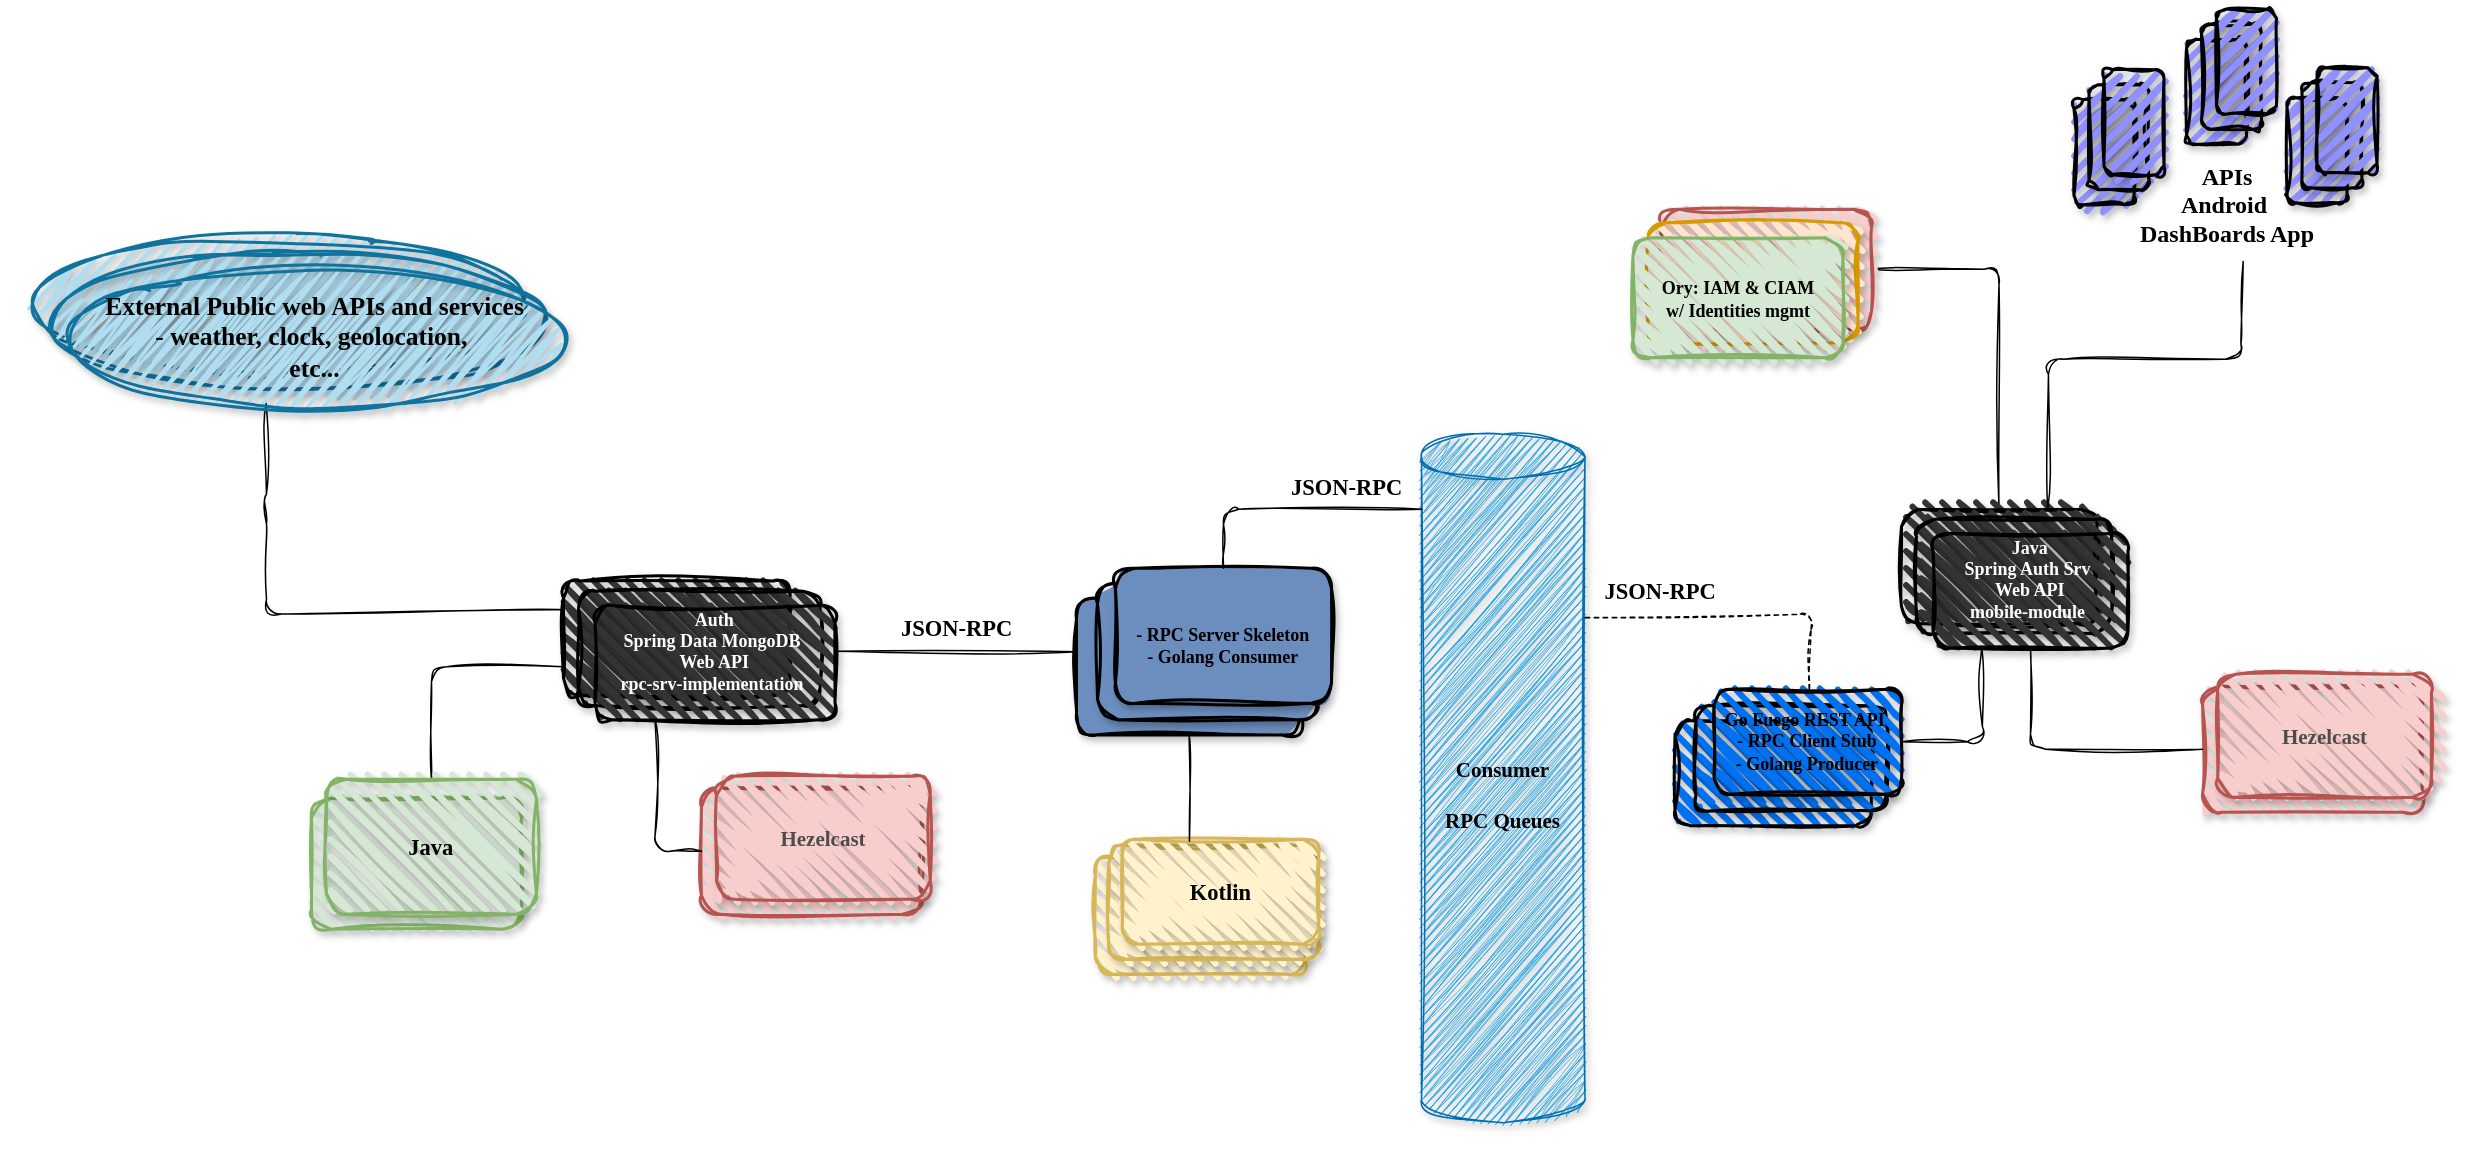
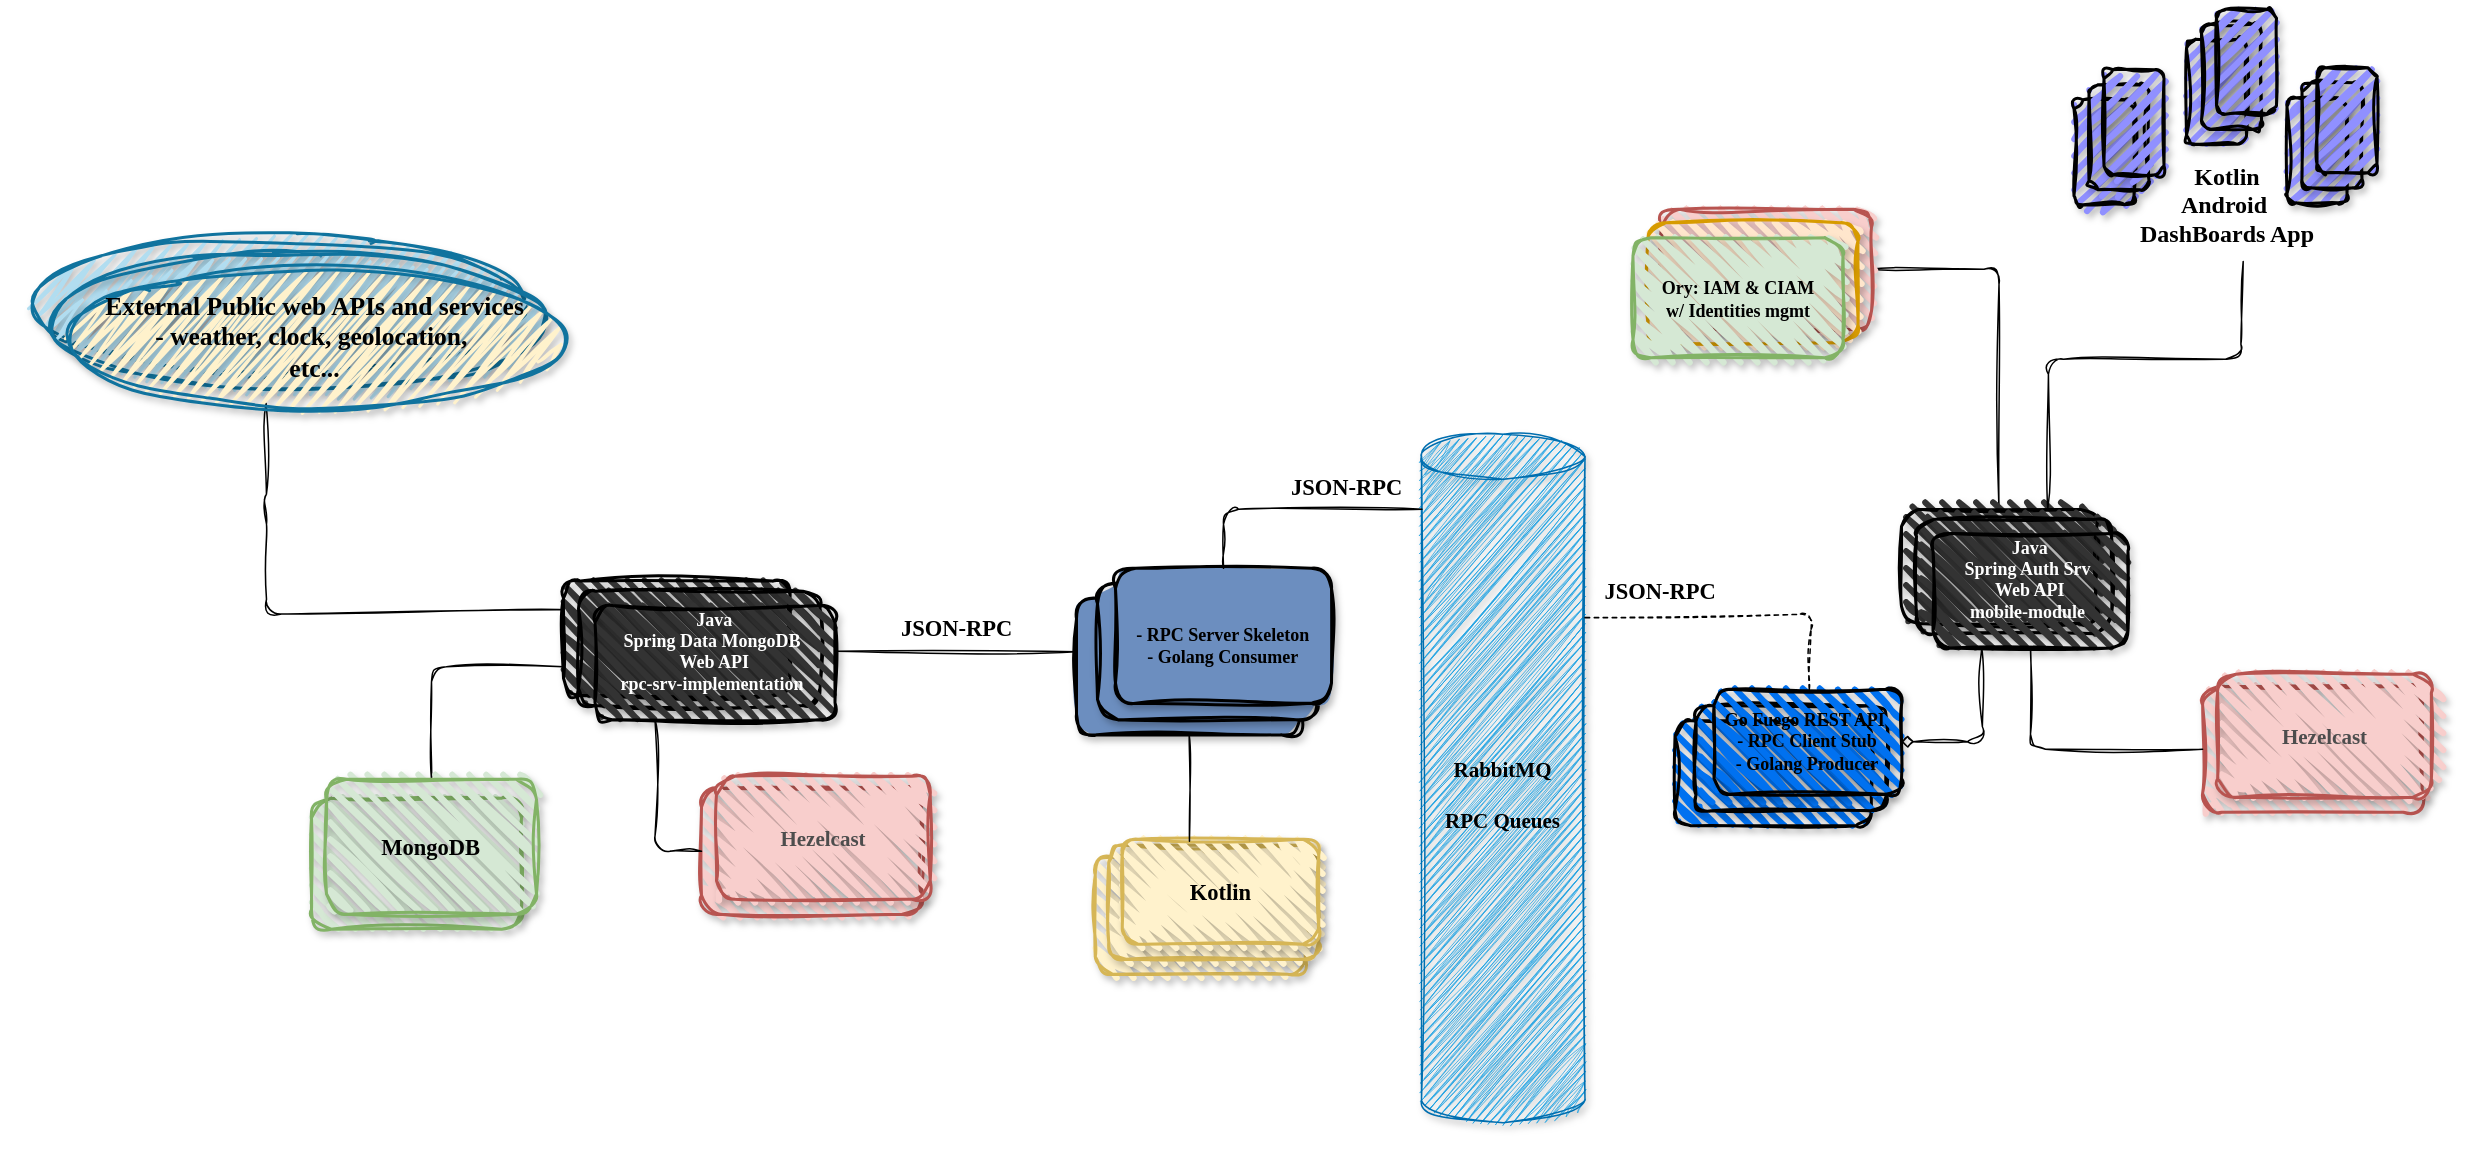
(2228, 205) -> (2228, 205)
(315, 338) -> (315, 338)
(715, 662) -> (715, 662)
(1916, 742) -> (1924, 742)
(1503, 797) -> (1503, 797)
(431, 847) -> (431, 847)
